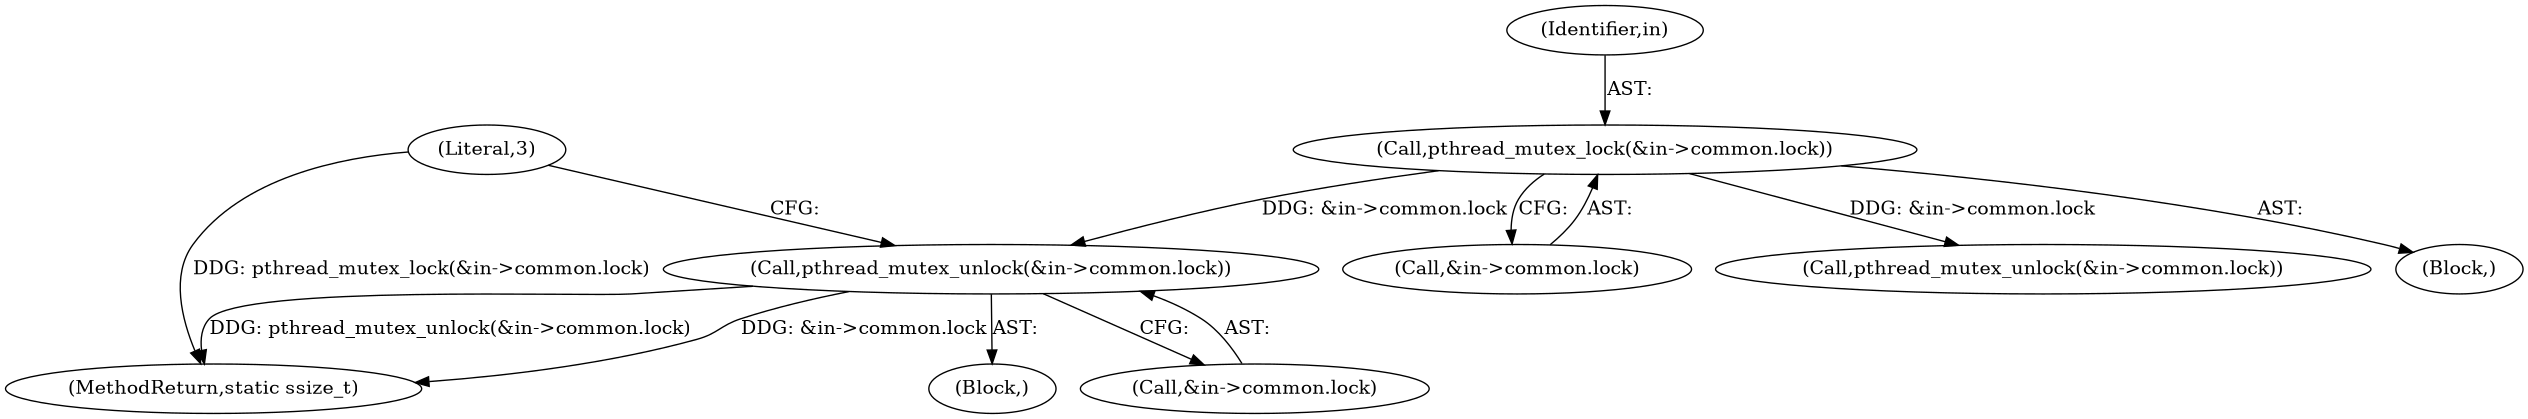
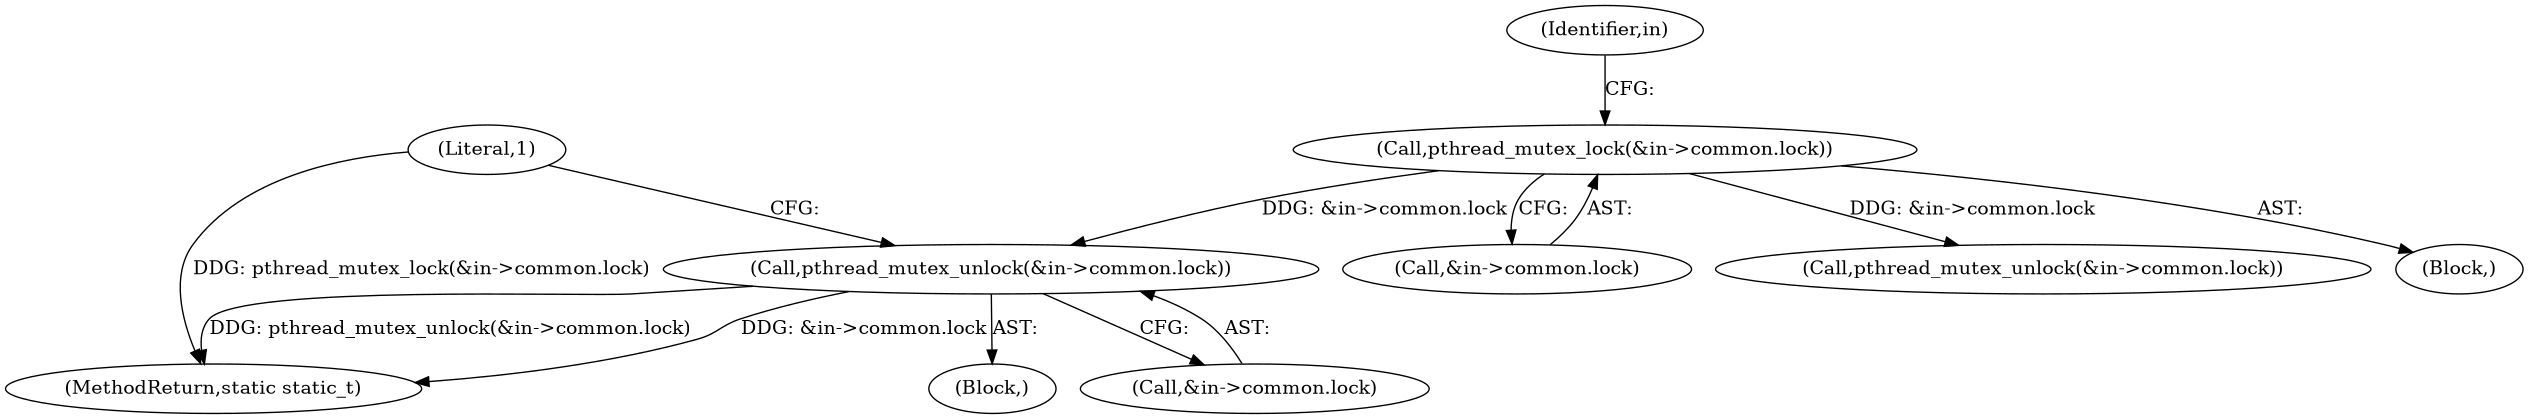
(1633, 90) -> (1633, 90)
(487, 150) -> (487, 150)
(214, 389) -> (214, 389)
